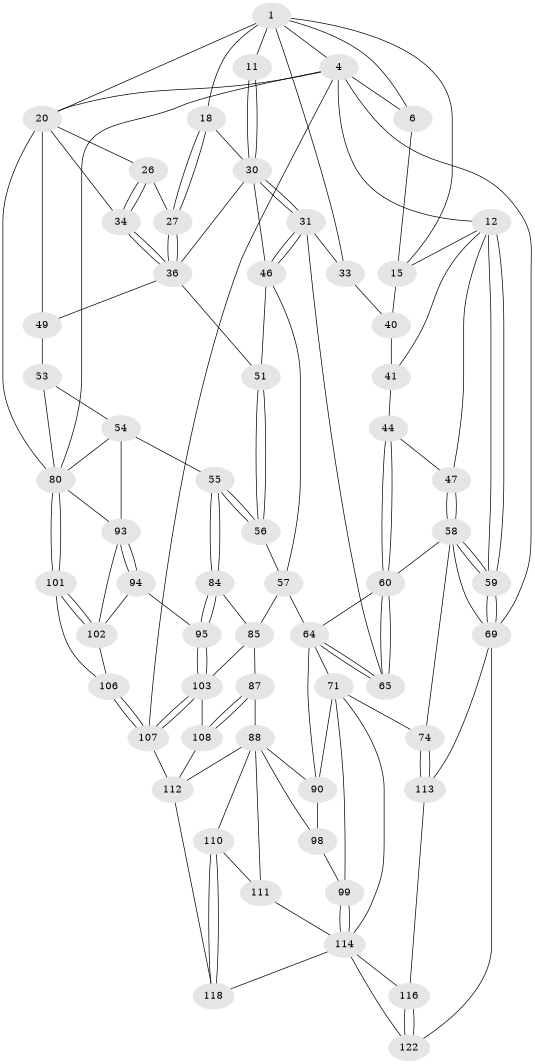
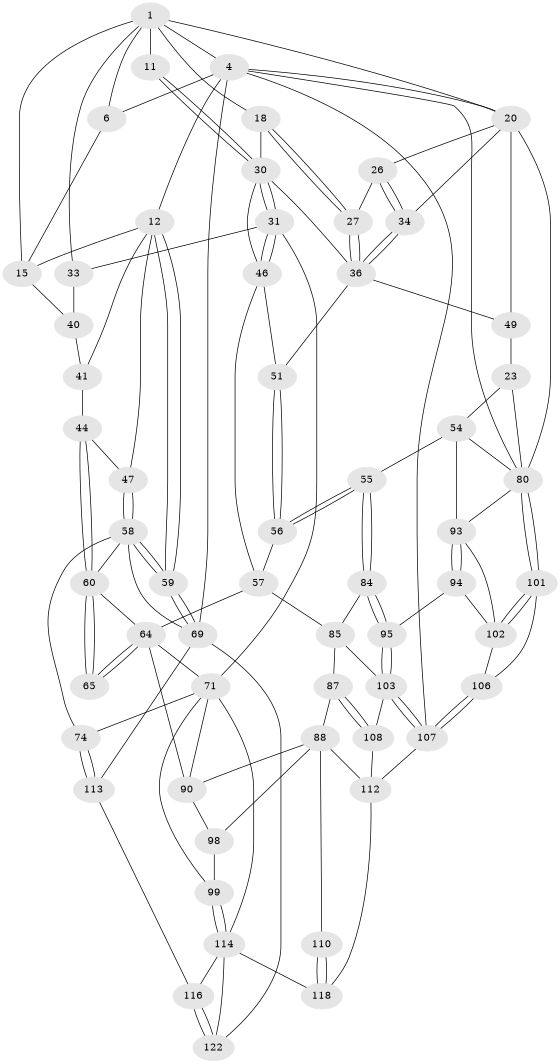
(42, 377) -> (511, 377)
(335, 456) -> (317, 465)
(261, 893) -> none
